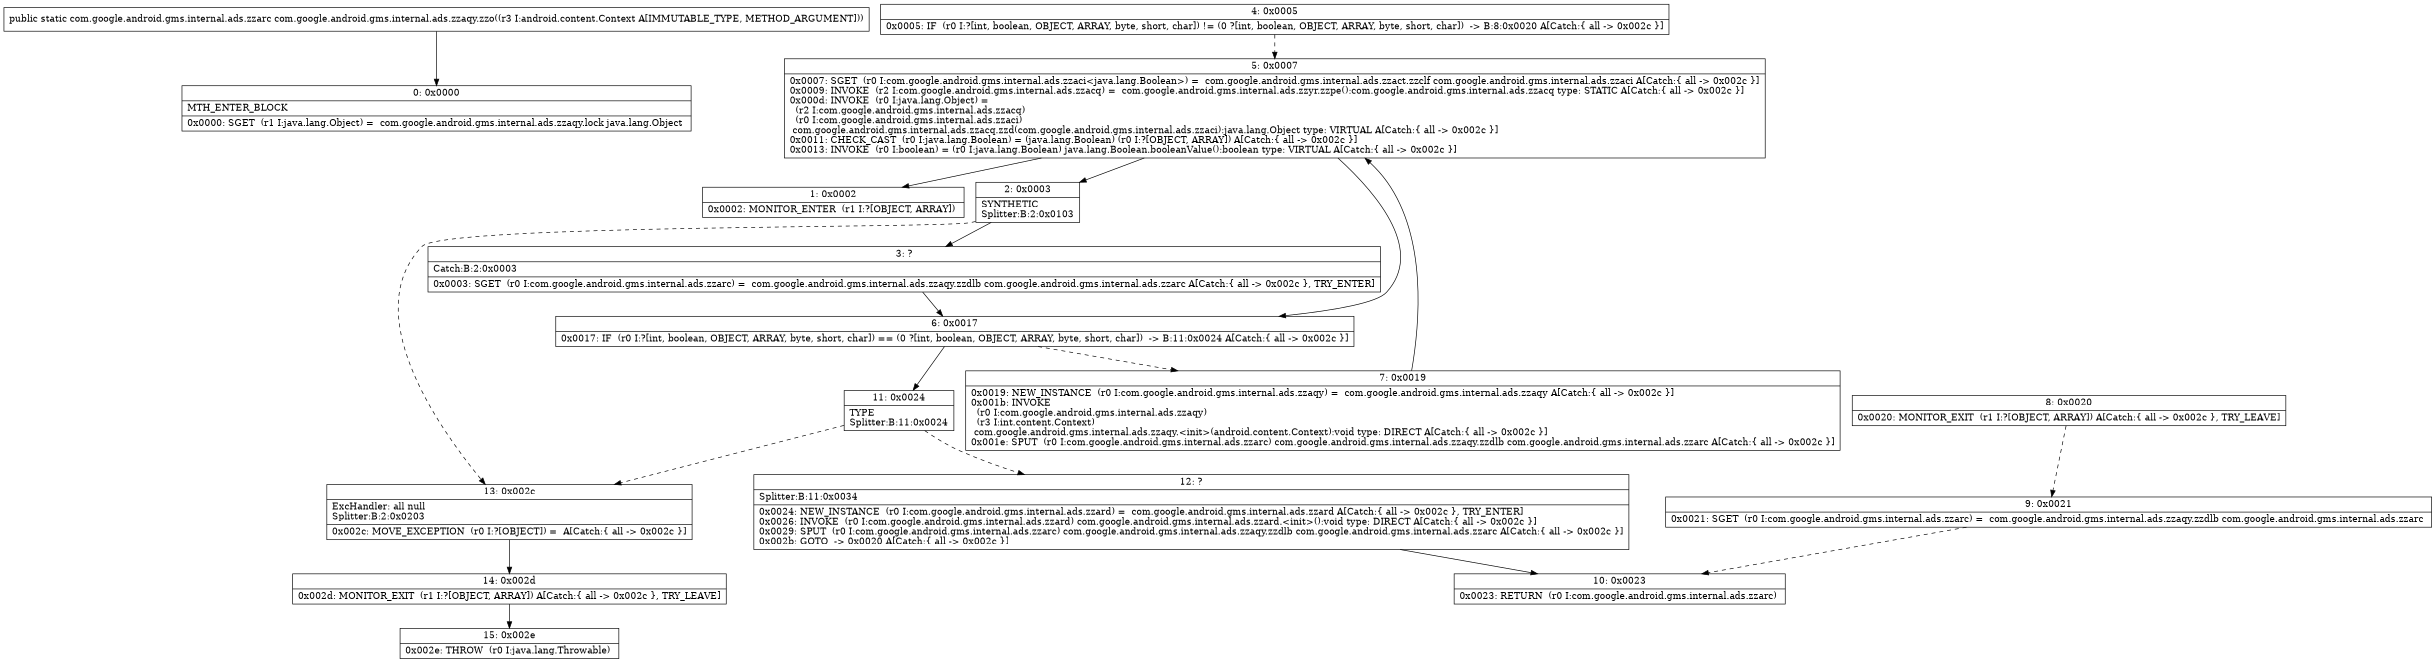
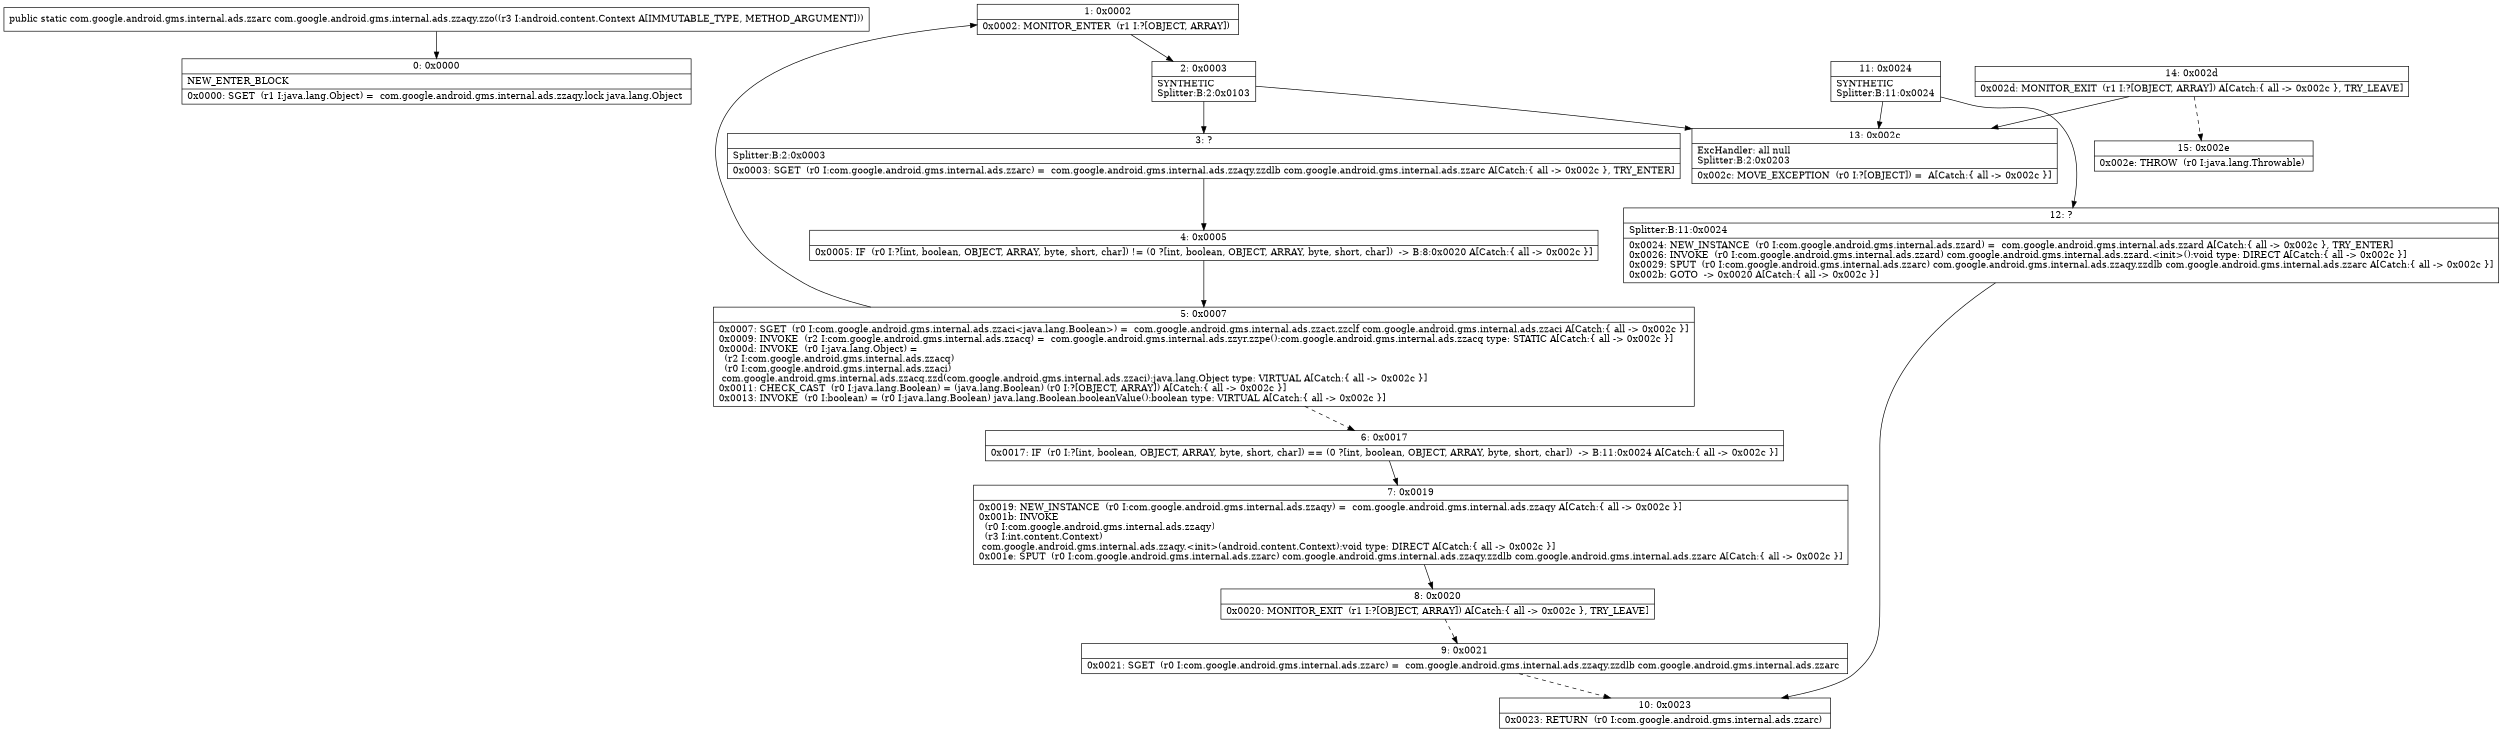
(1275, 43) -> (1204, 280)
(238, 108) -> (238, 81)
(1115, 169) -> (1149, 46)
(568, 232) -> (1471, 105)
(1415, 261) -> (1427, 574)
(1399, 268) -> (1327, 417)
(475, 269) -> (779, 156)
(931, 302) -> (1204, 201)
(1105, 358) -> (1392, 470)
(931, 366) -> none
(862, 413) -> (1865, 84)
(732, 454) -> (1881, 112)
(970, 455) -> (2042, 111)
(809, 497) -> (1678, 230)
(509, 553) -> (2064, 112)
(509, 613) -> (2197, 115)
